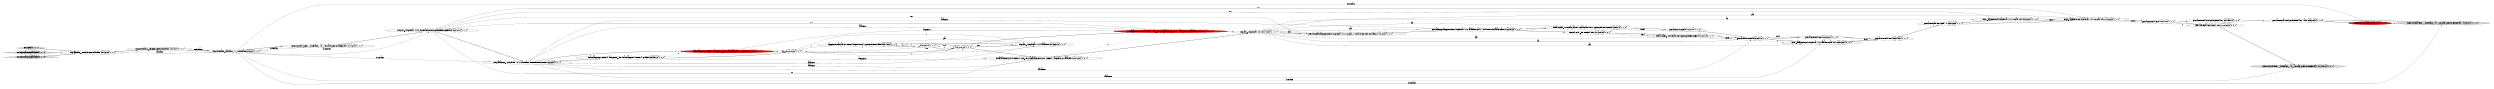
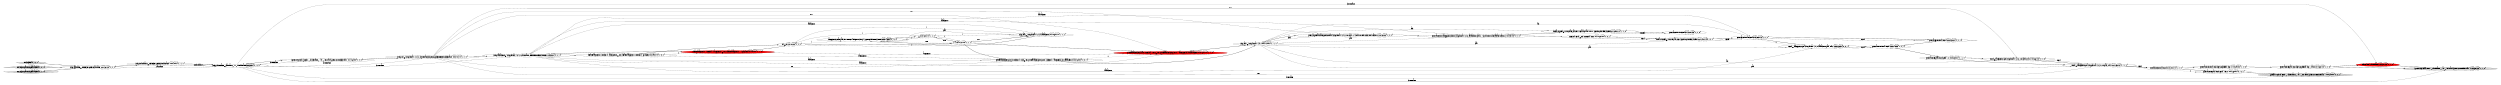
(1721, 34) -> none
(1857, 38) -> (1918, 44)
